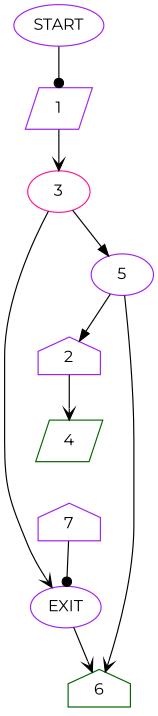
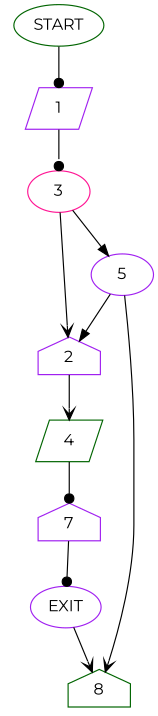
(59, 25) -> (59, 25)
(59, 144) -> (59, 144)
(5, 395) -> (64, 269)
none -> (69, 478)
(99, 690) -> (99, 690)
